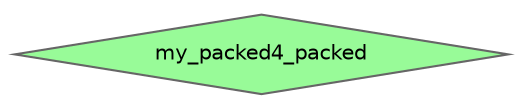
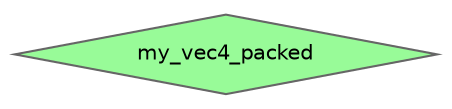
(261, 54) -> (226, 54)
